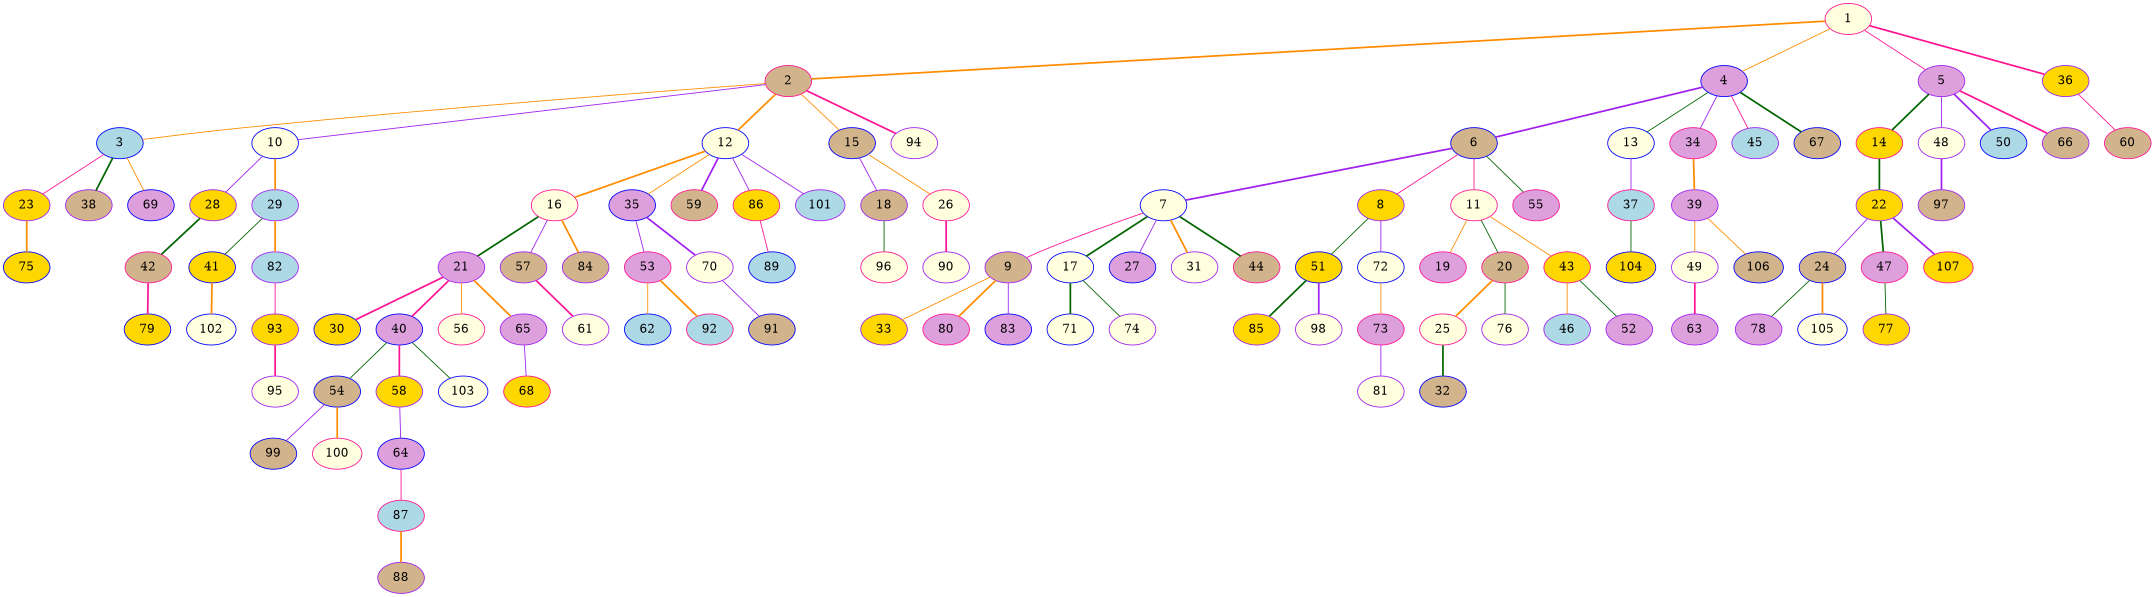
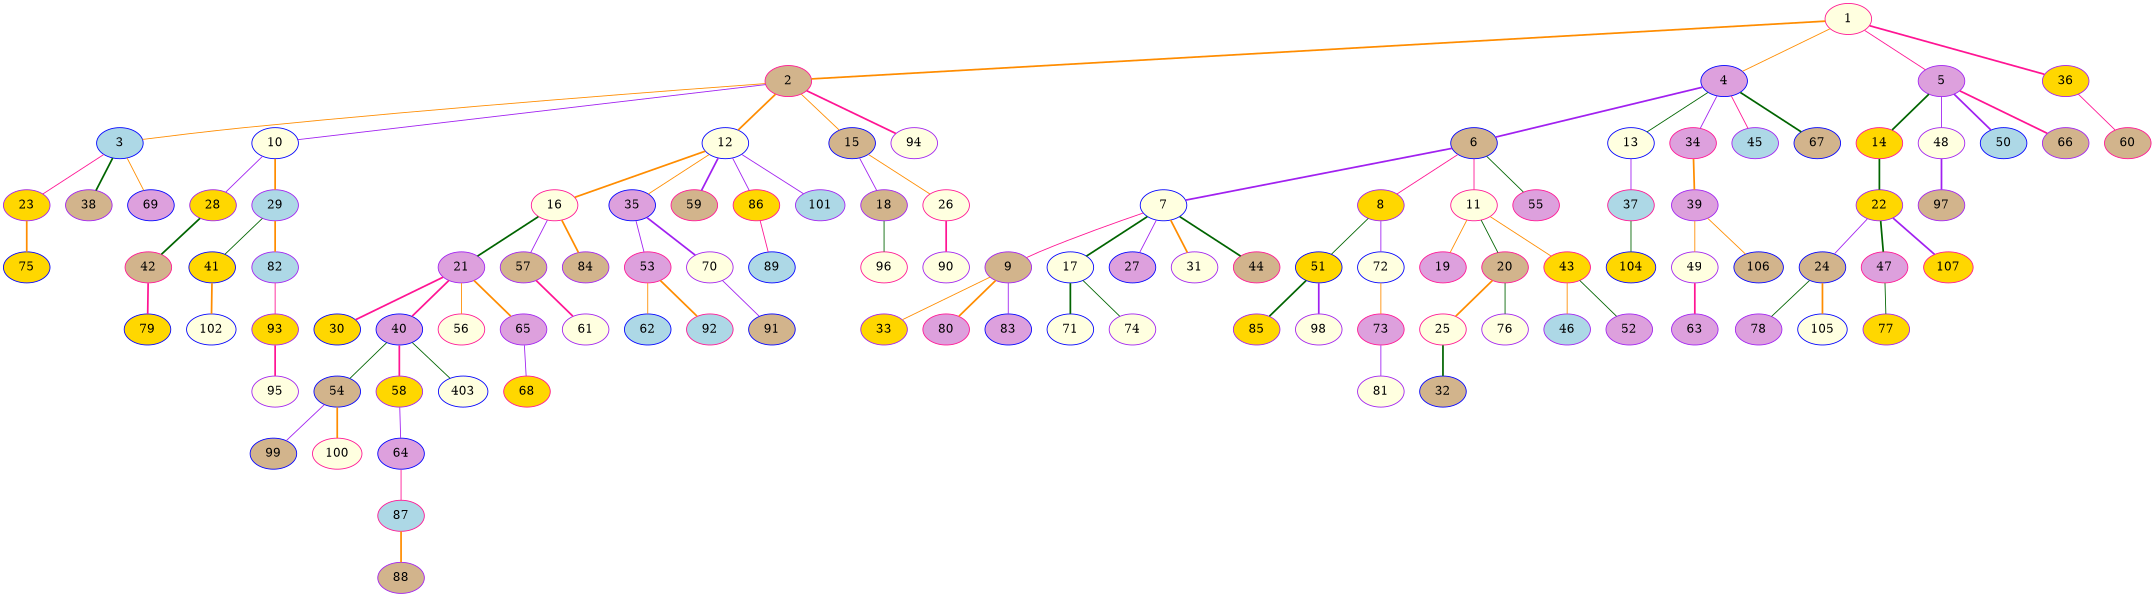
(463, 392) -> (463, 392)
